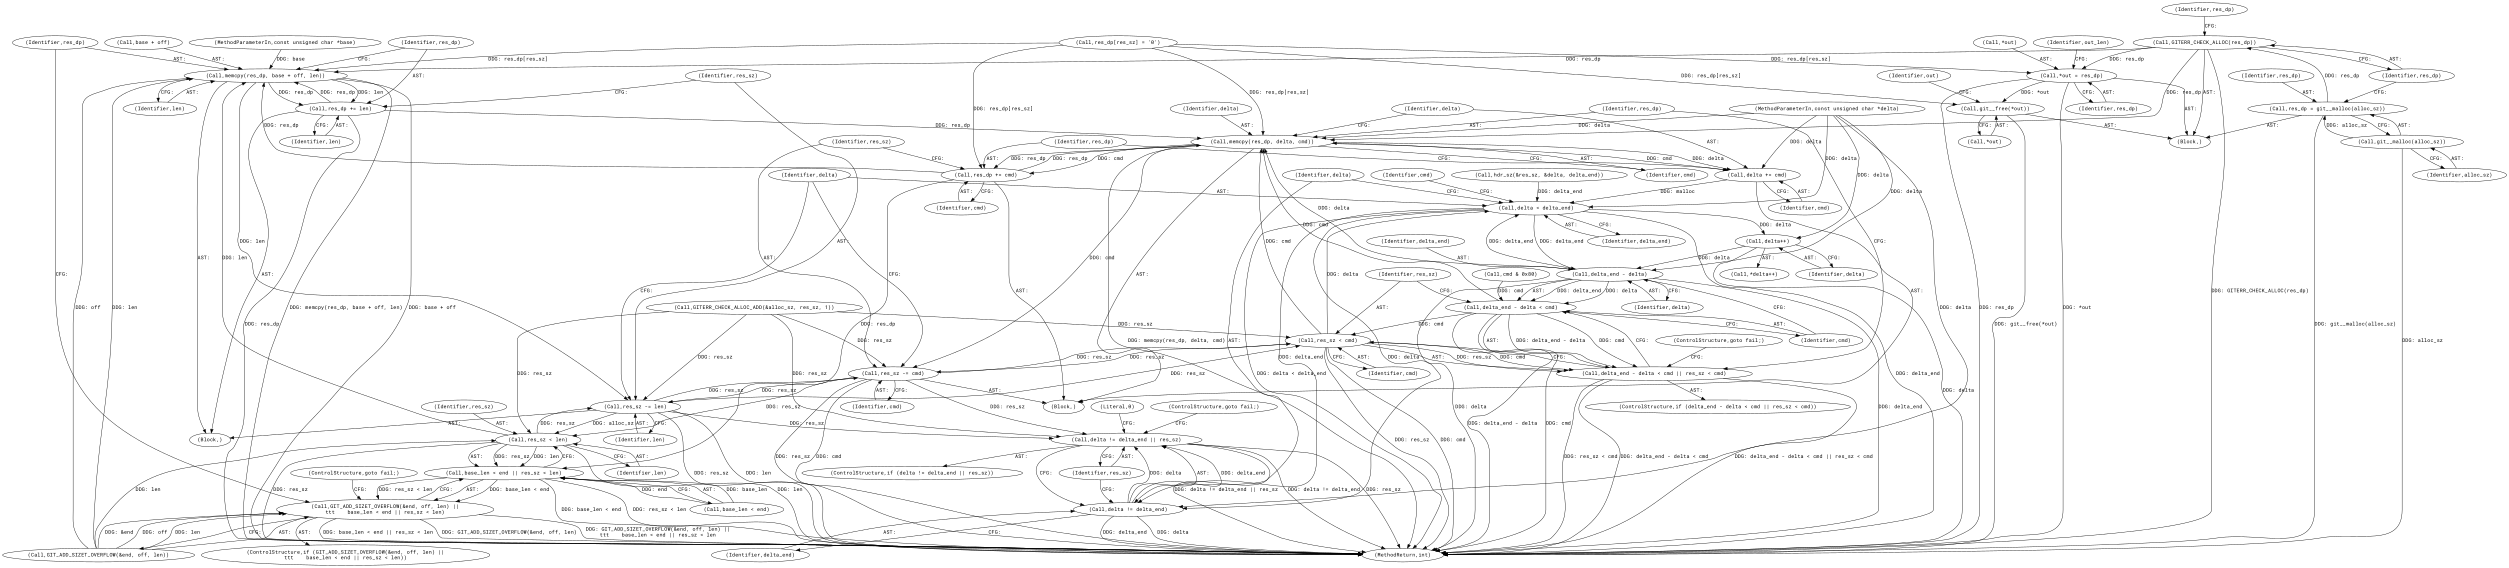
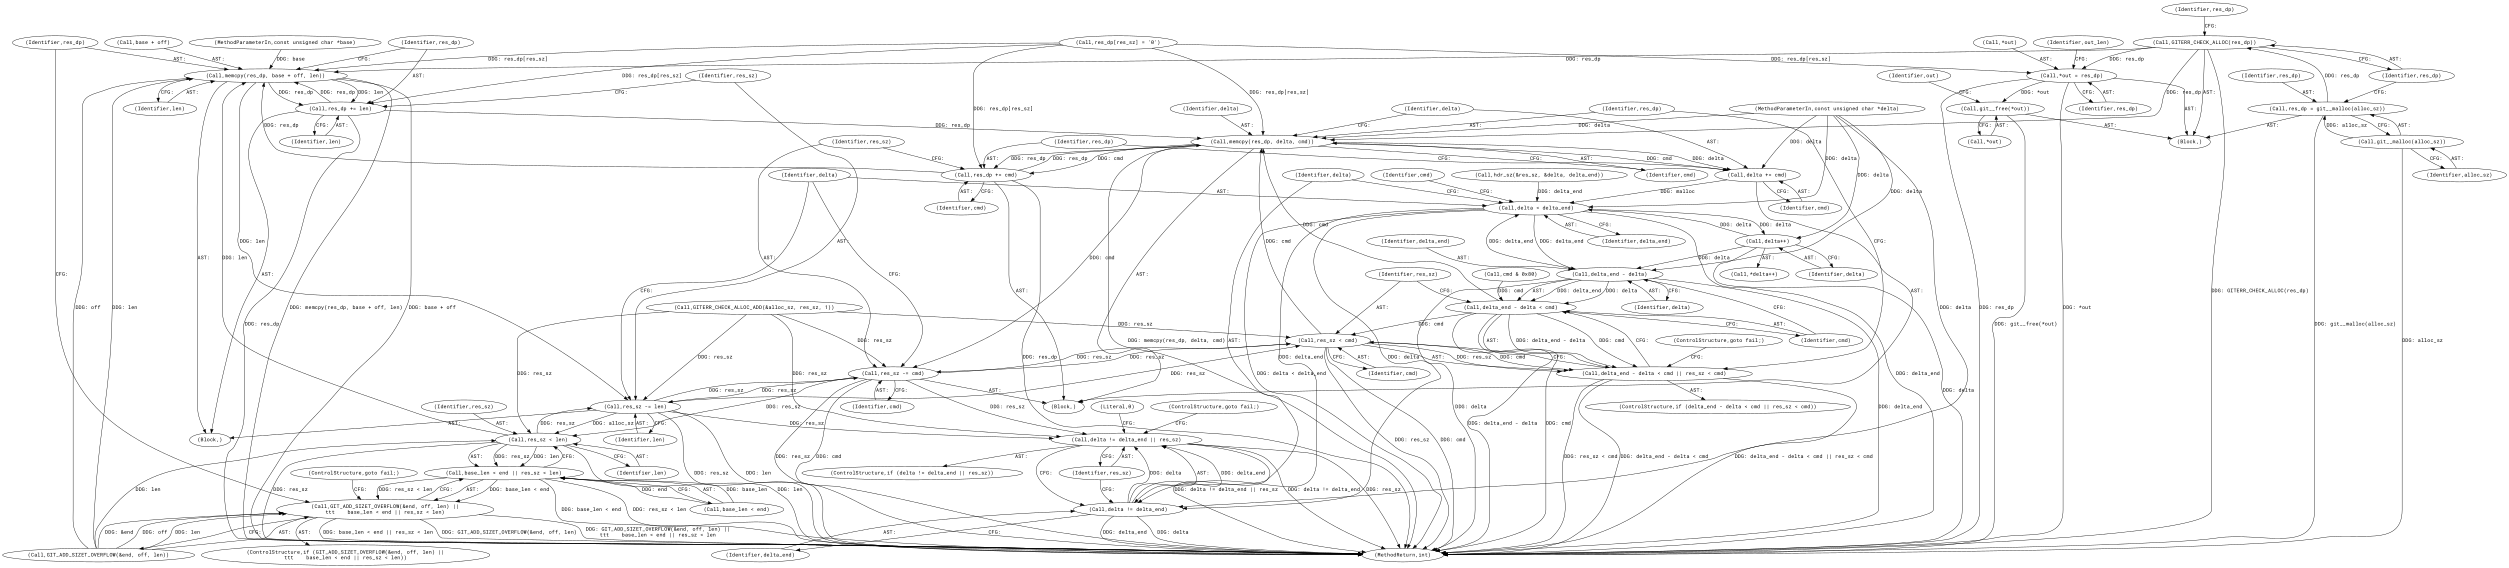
(1561, 73) -> (716, 61)
(1358, 226) -> (1671, 217)
(1398, 257) -> none
(838, 369) -> (1127, 427)
